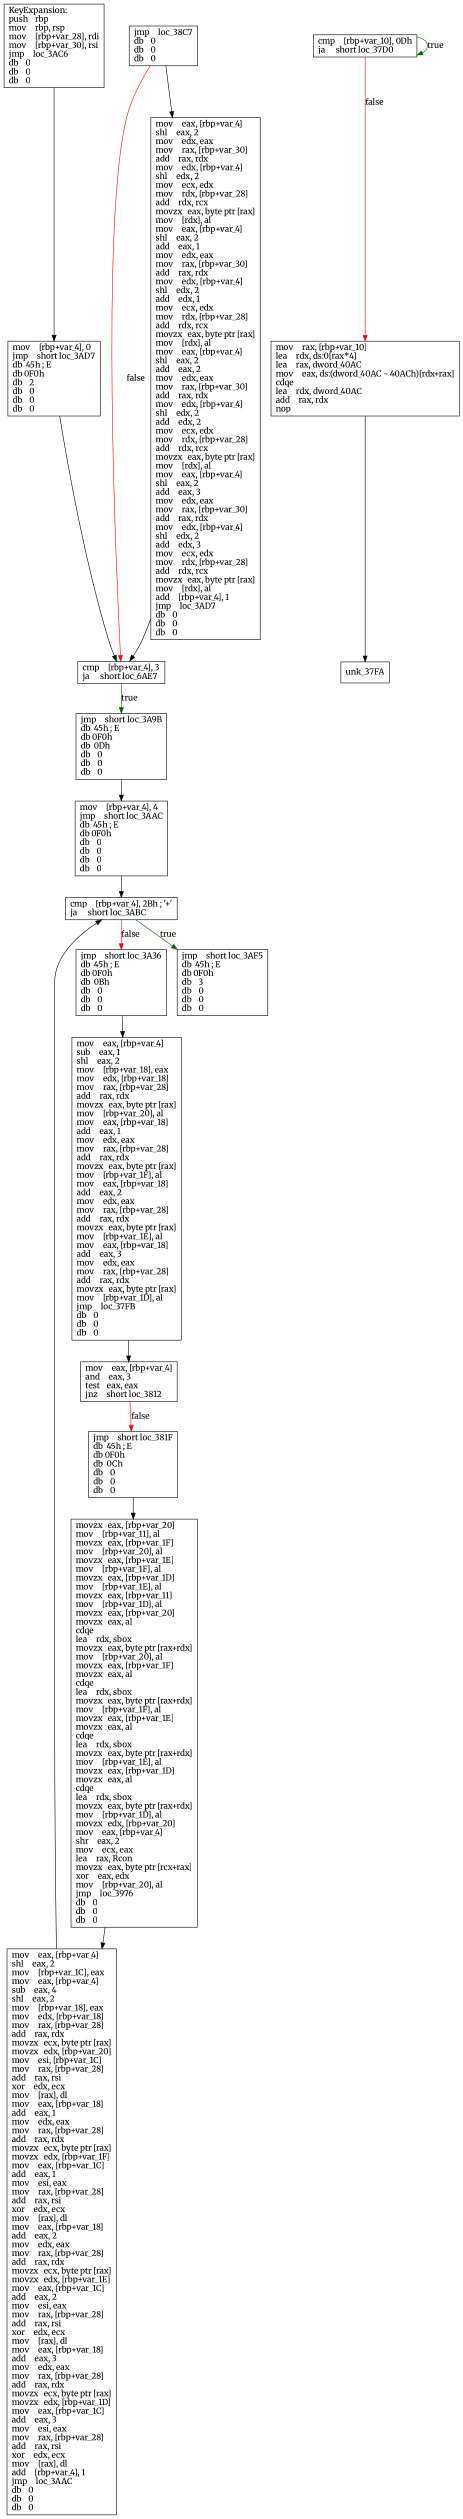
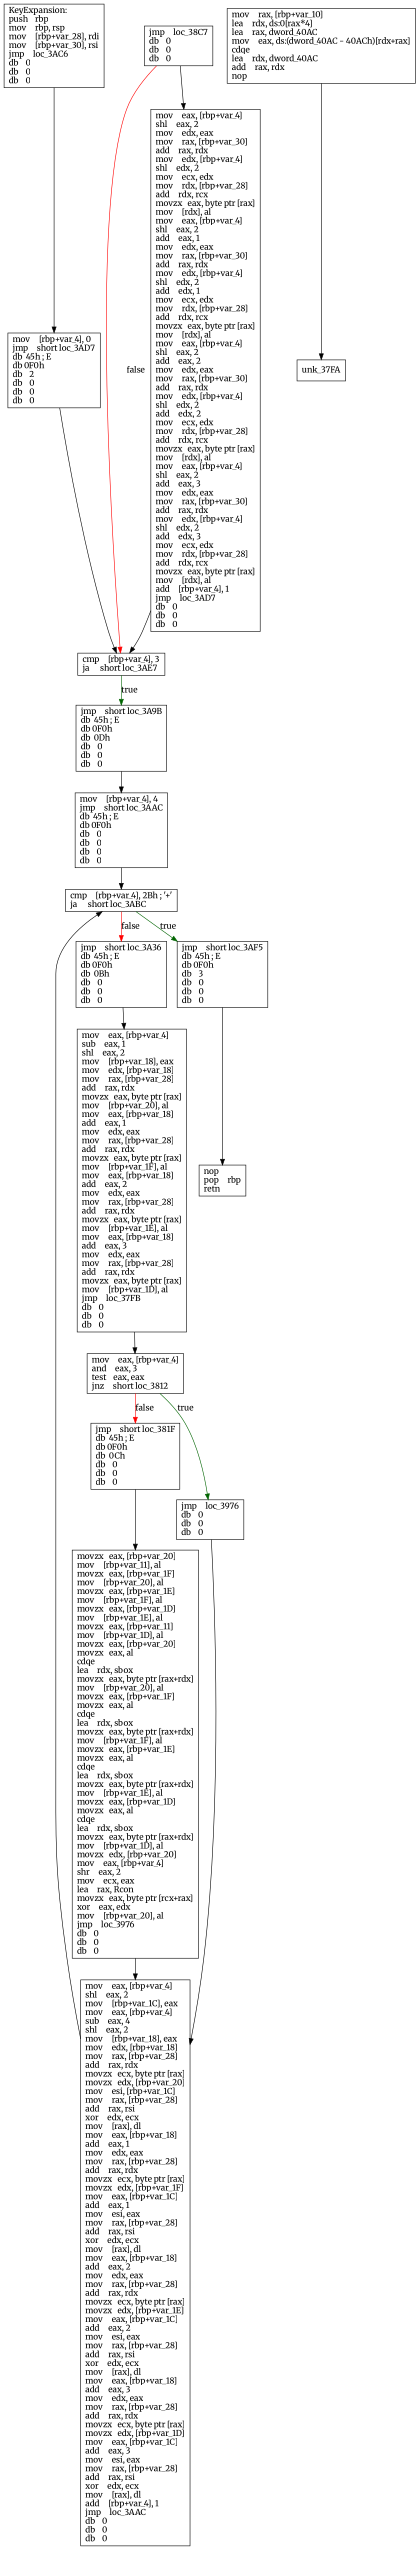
(365, 46) -> none
(121, 672) -> (121, 664)
none -> (222, 1181)
none -> (210, 1520)
